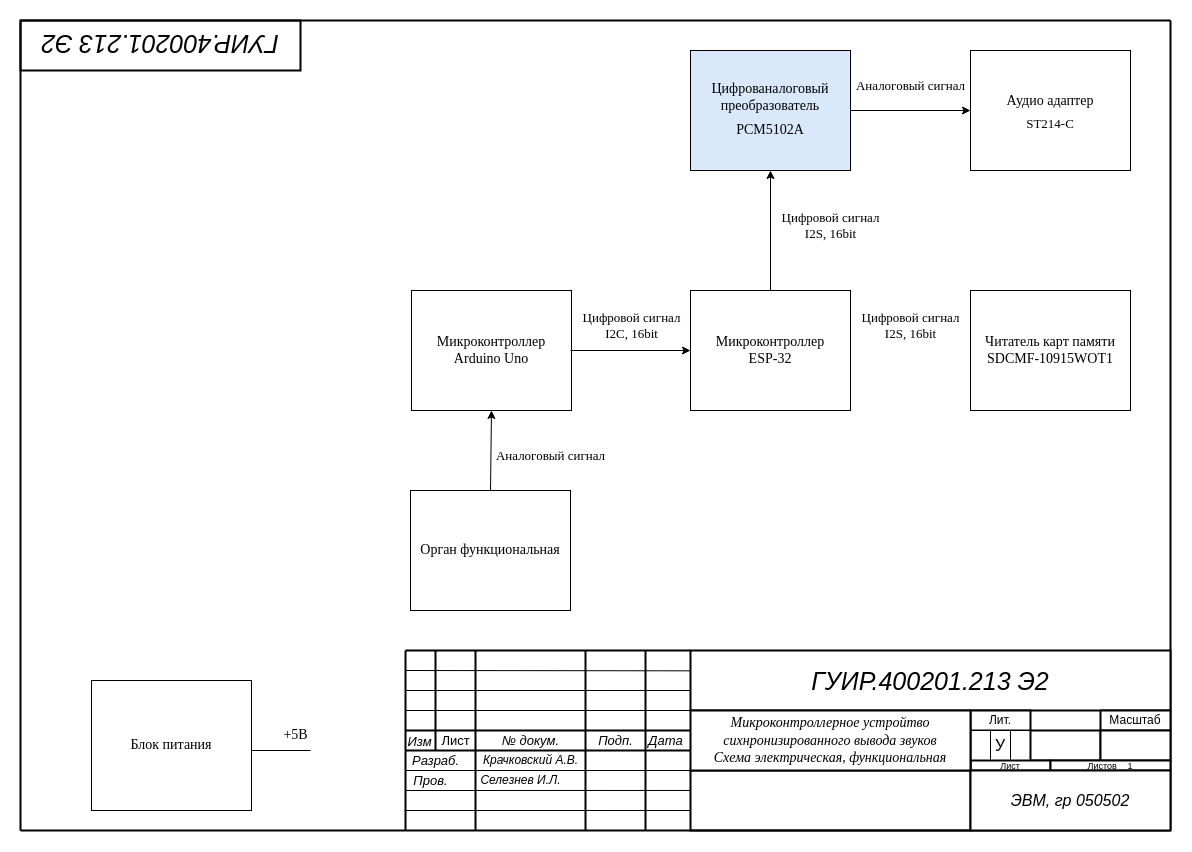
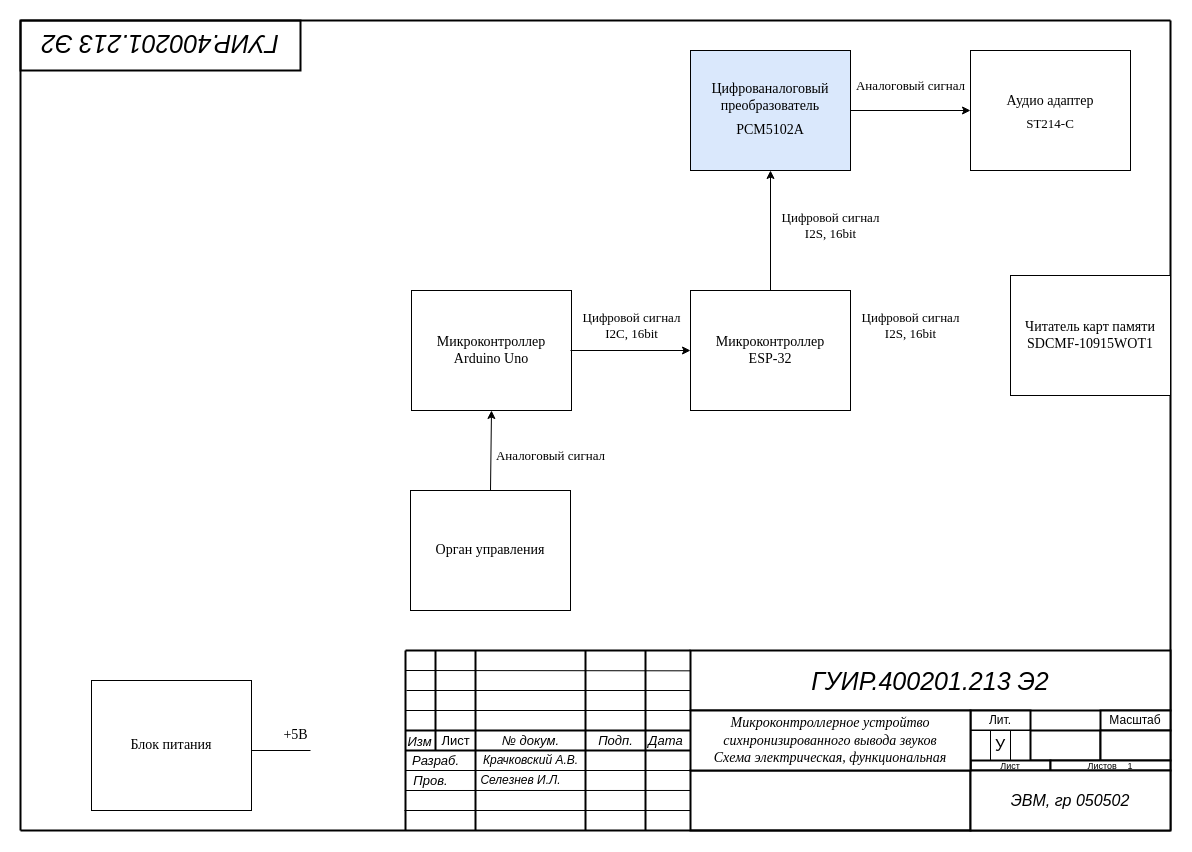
(1051, 351) -> (1091, 336)
(491, 551) -> (491, 551)
